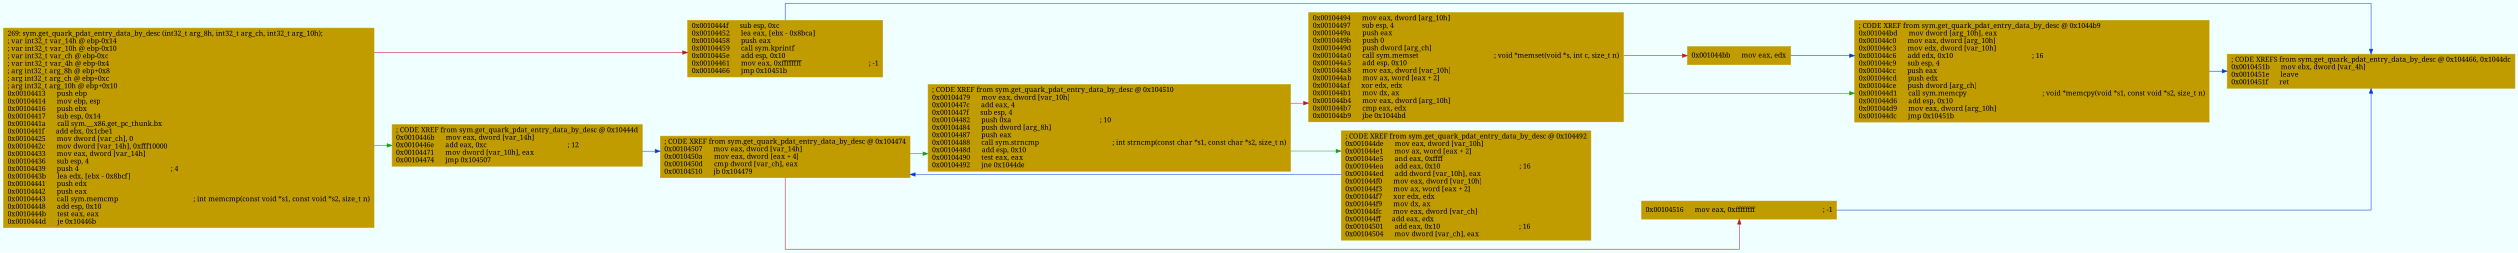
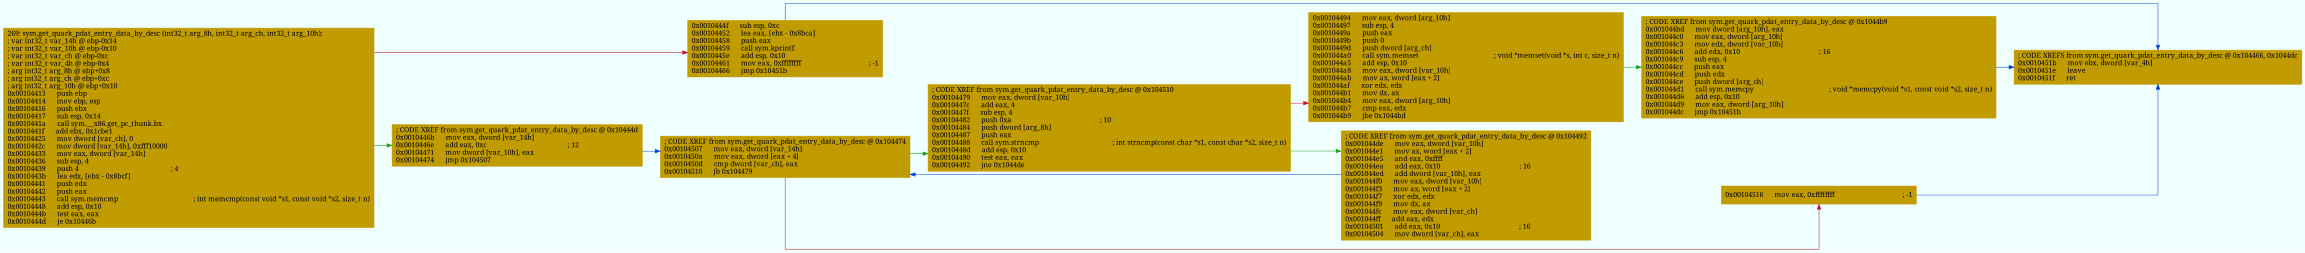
(1739, 56) -> none
